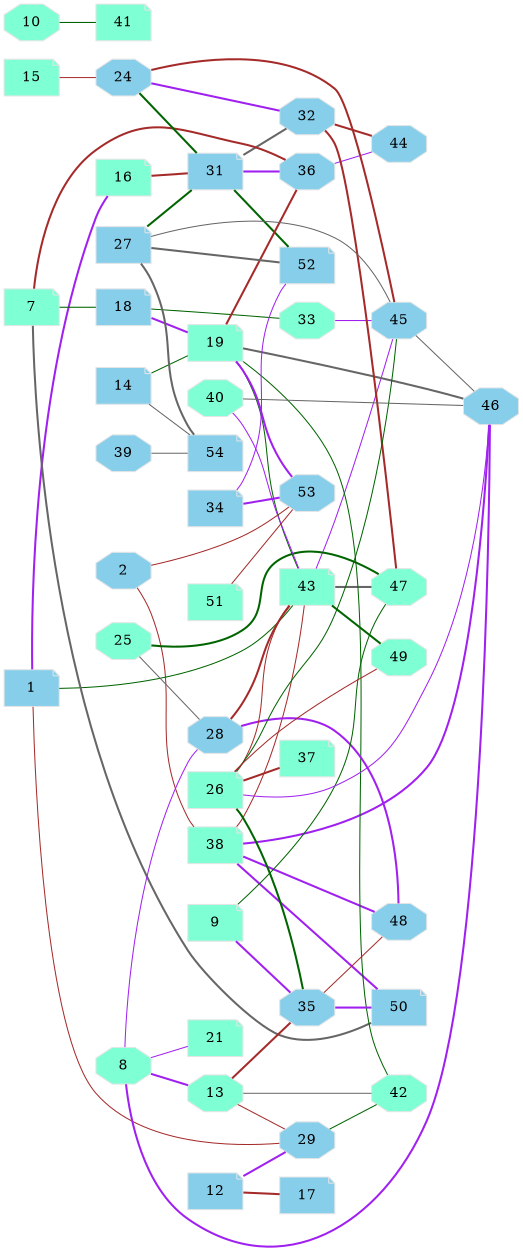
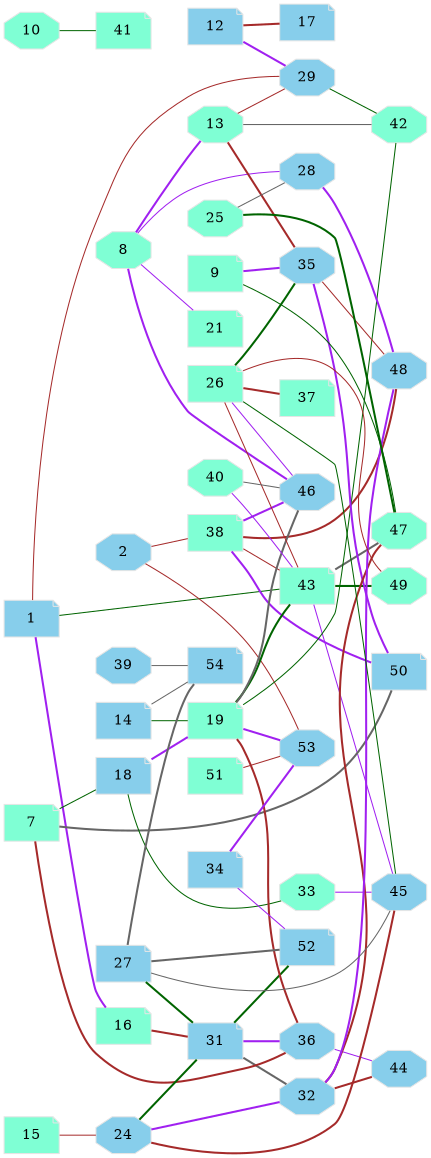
(445, 363) -> none
(267, 459) -> (270, 635)
(258, 672) -> none
none -> (366, 755)
(309, 884) -> (336, 518)
